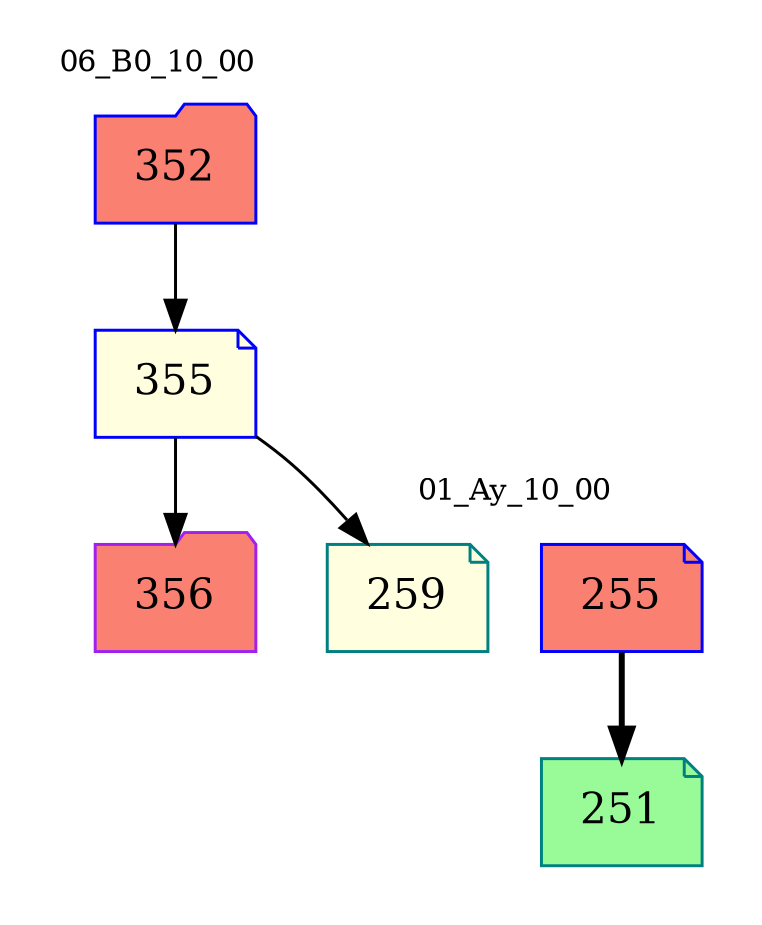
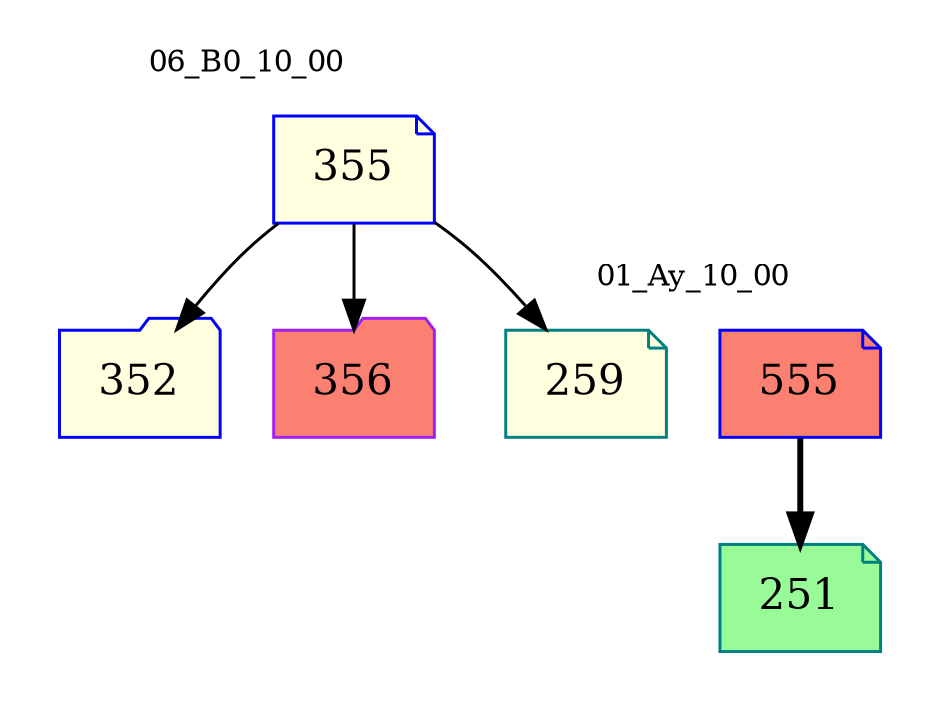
(176, 170) -> (140, 384)
(176, 262) -> (234, 262)
(622, 598) -> (800, 384)
